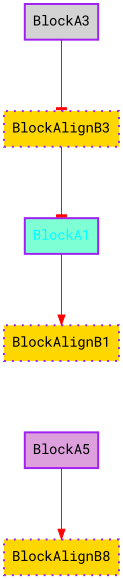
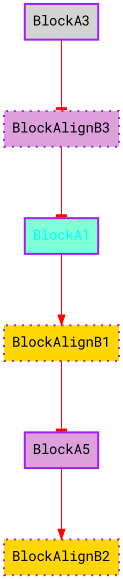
(61, 129) -> (61, 129)
none -> (61, 394)
(61, 557) -> (61, 557)
